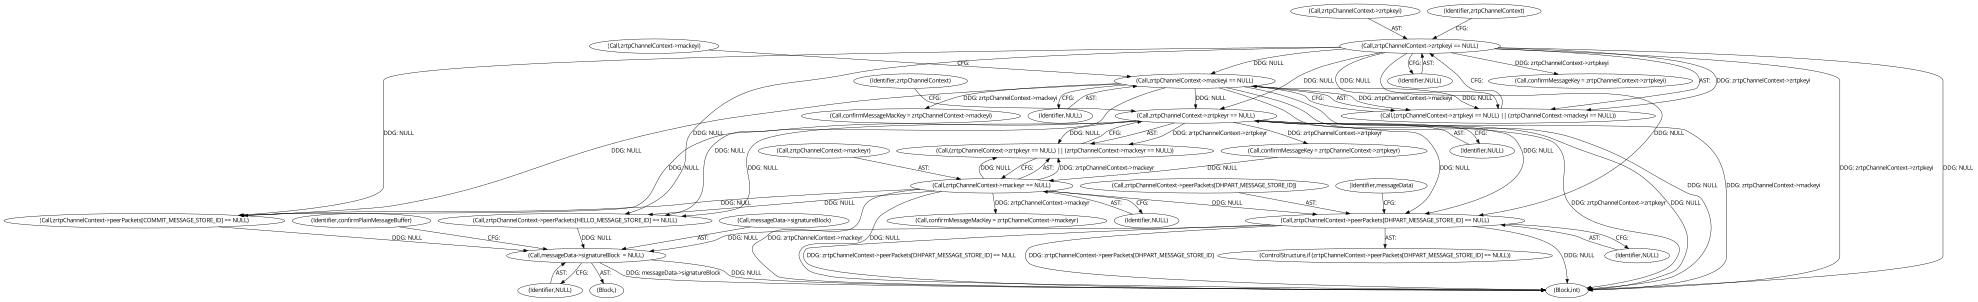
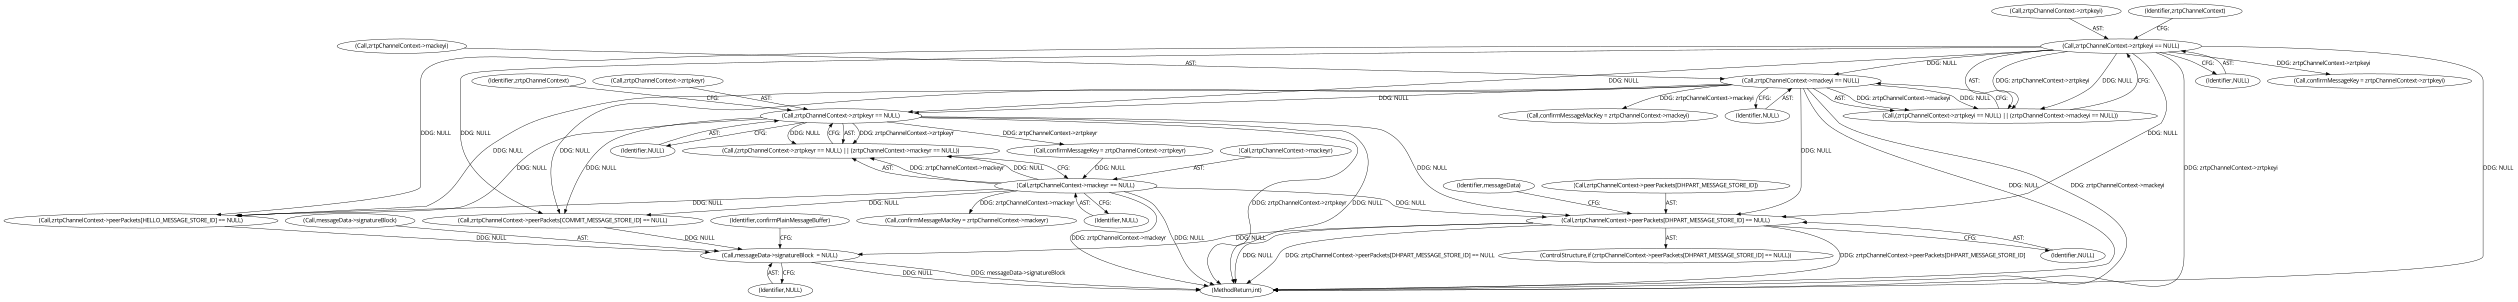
(964, 64) -> (1192, 64)
none -> (658, 81)
(607, 291) -> none
(1567, 291) -> (1237, 291)
